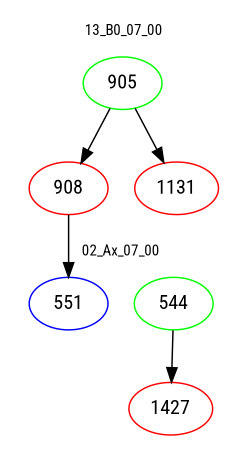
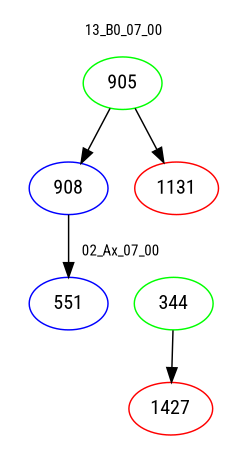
(69, 188) -> (69, 188)
(174, 304) -> (174, 304)
